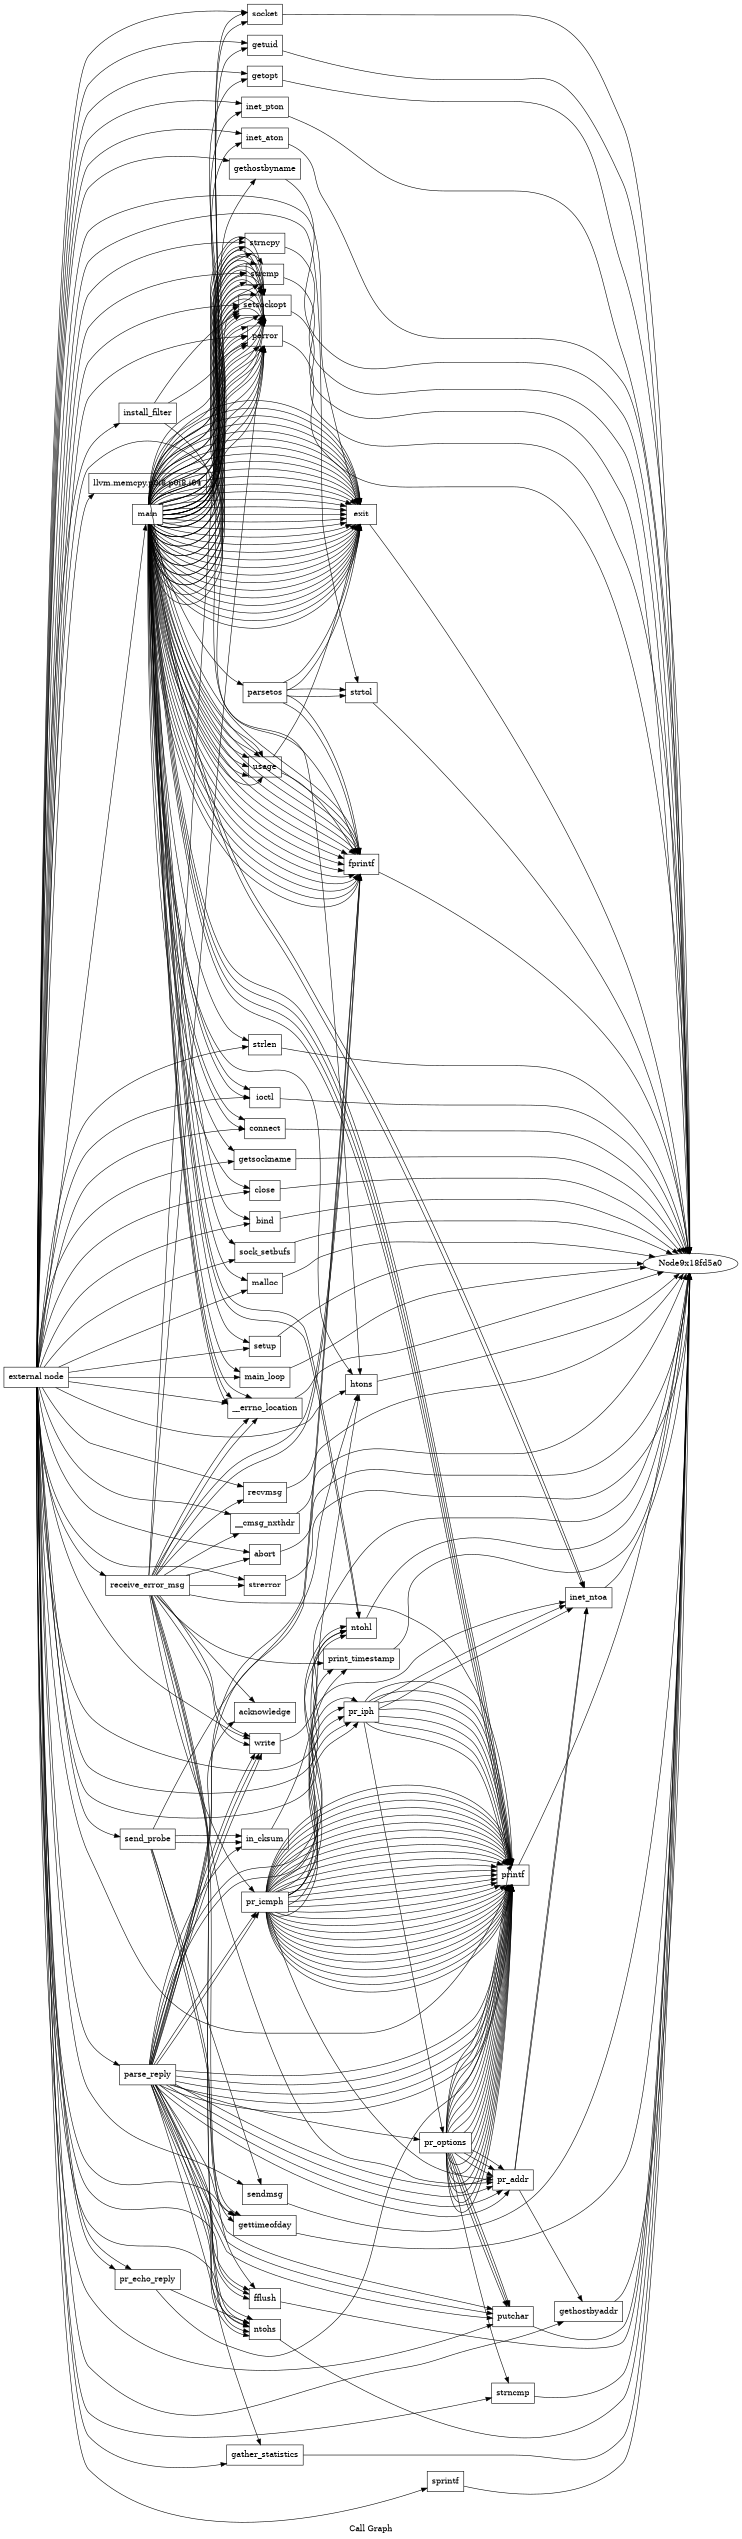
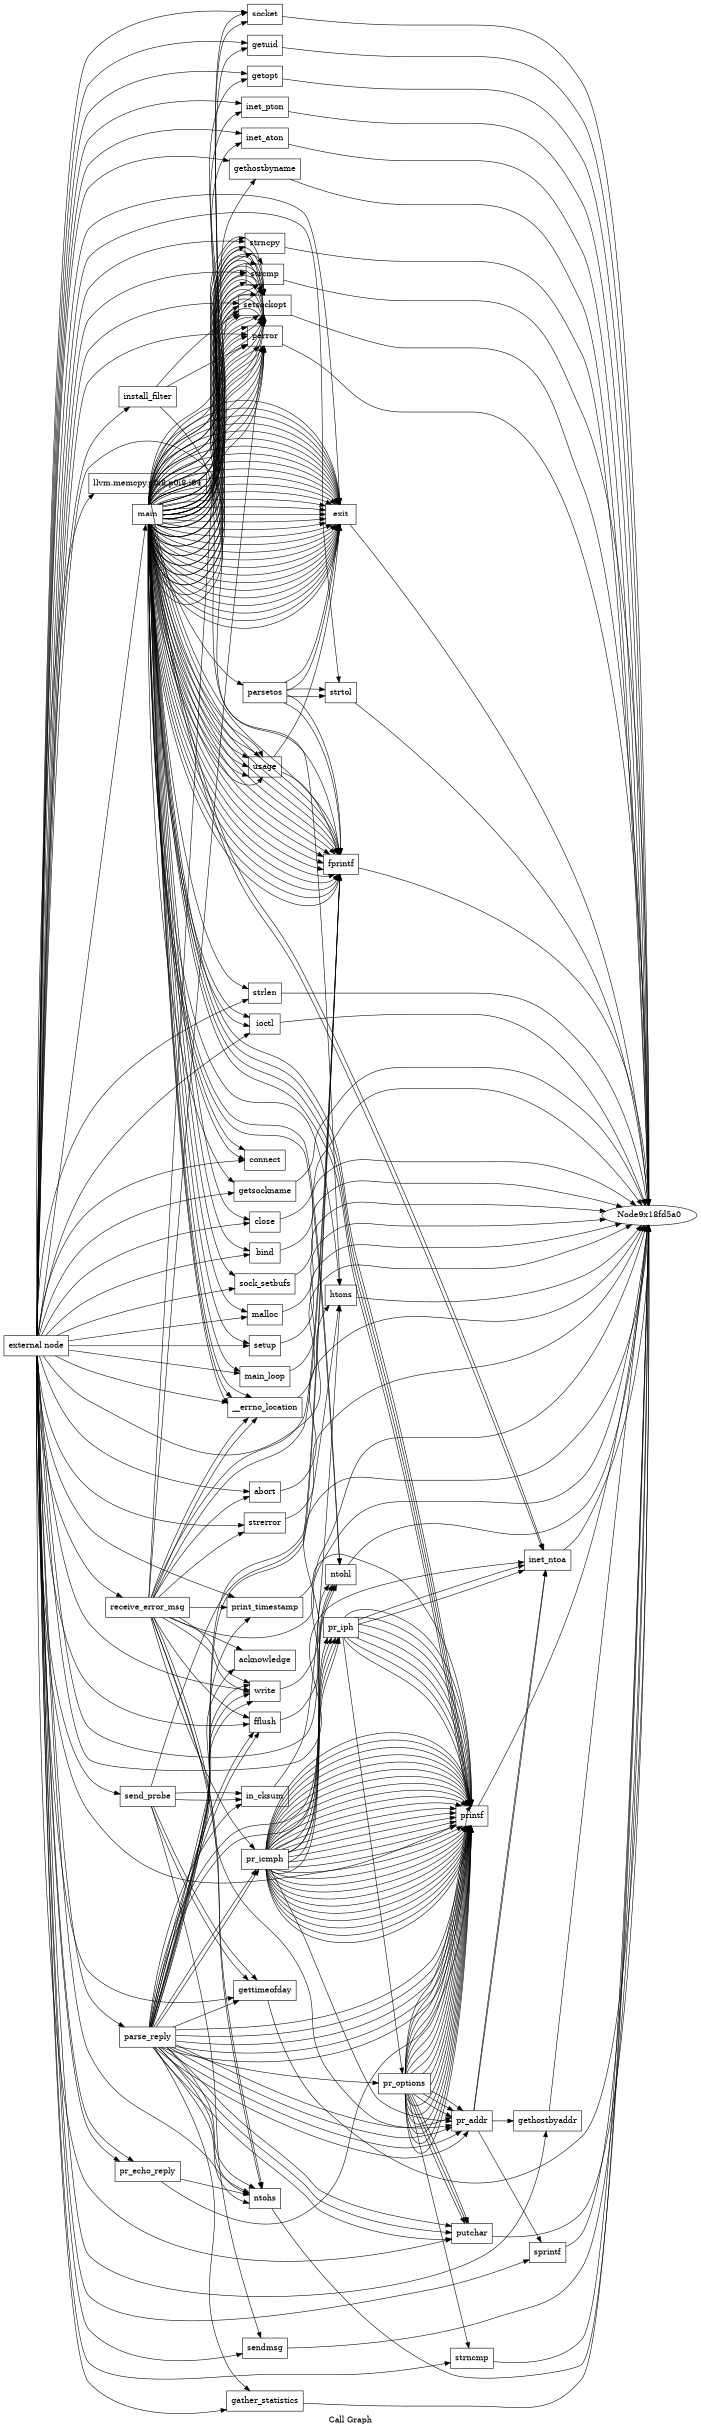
(511, 1131) -> none
(265, 1493) -> none
(265, 1524) -> none
(317, 1786) -> (204, 1822)
none -> (508, 2184)
